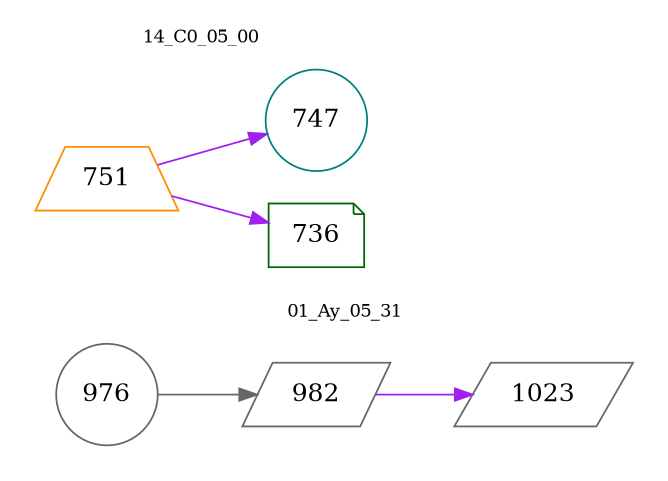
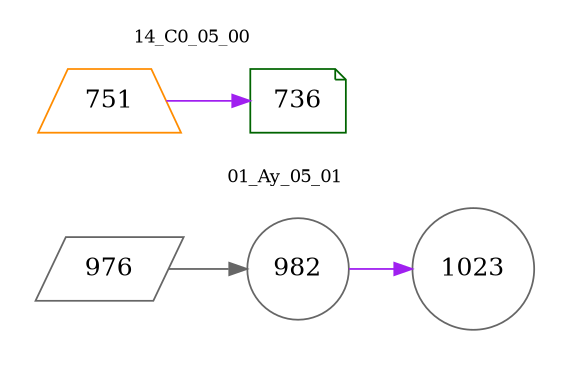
(316, 120) -> none
(345, 312) -> (285, 178)
(107, 395) -> (110, 269)
(316, 395) -> (298, 269)
(544, 395) -> (473, 269)
